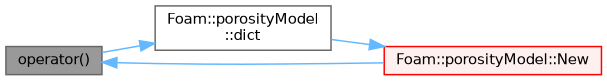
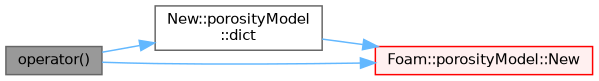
(243, 28) -> (239, 28)
(251, 64) -> (231, 64)
